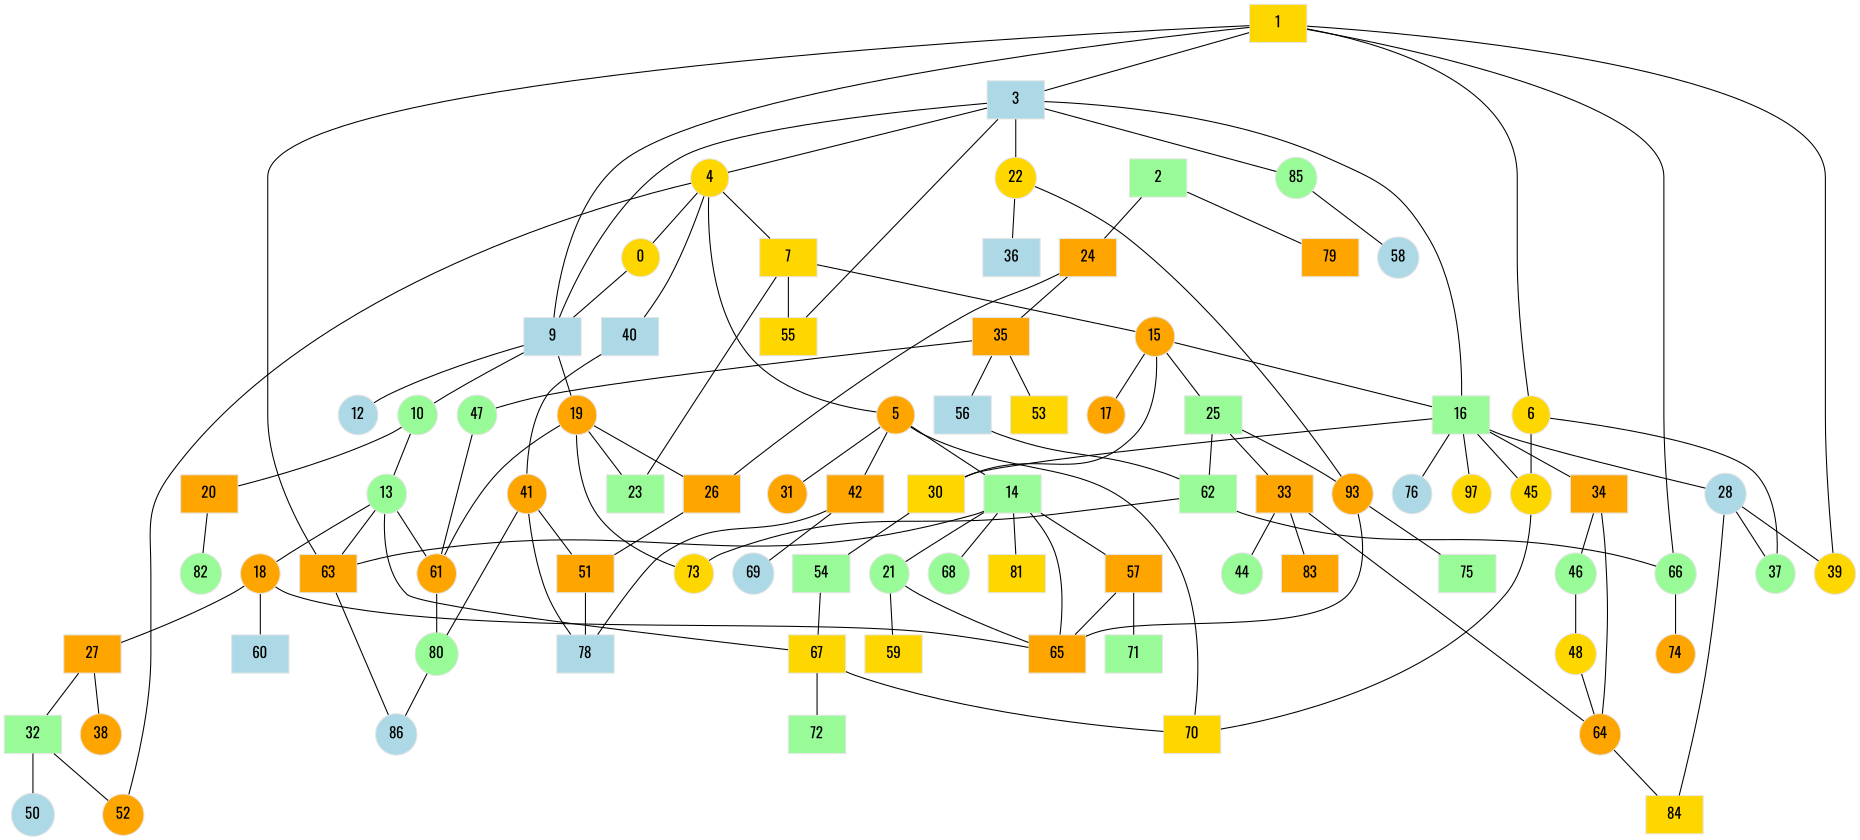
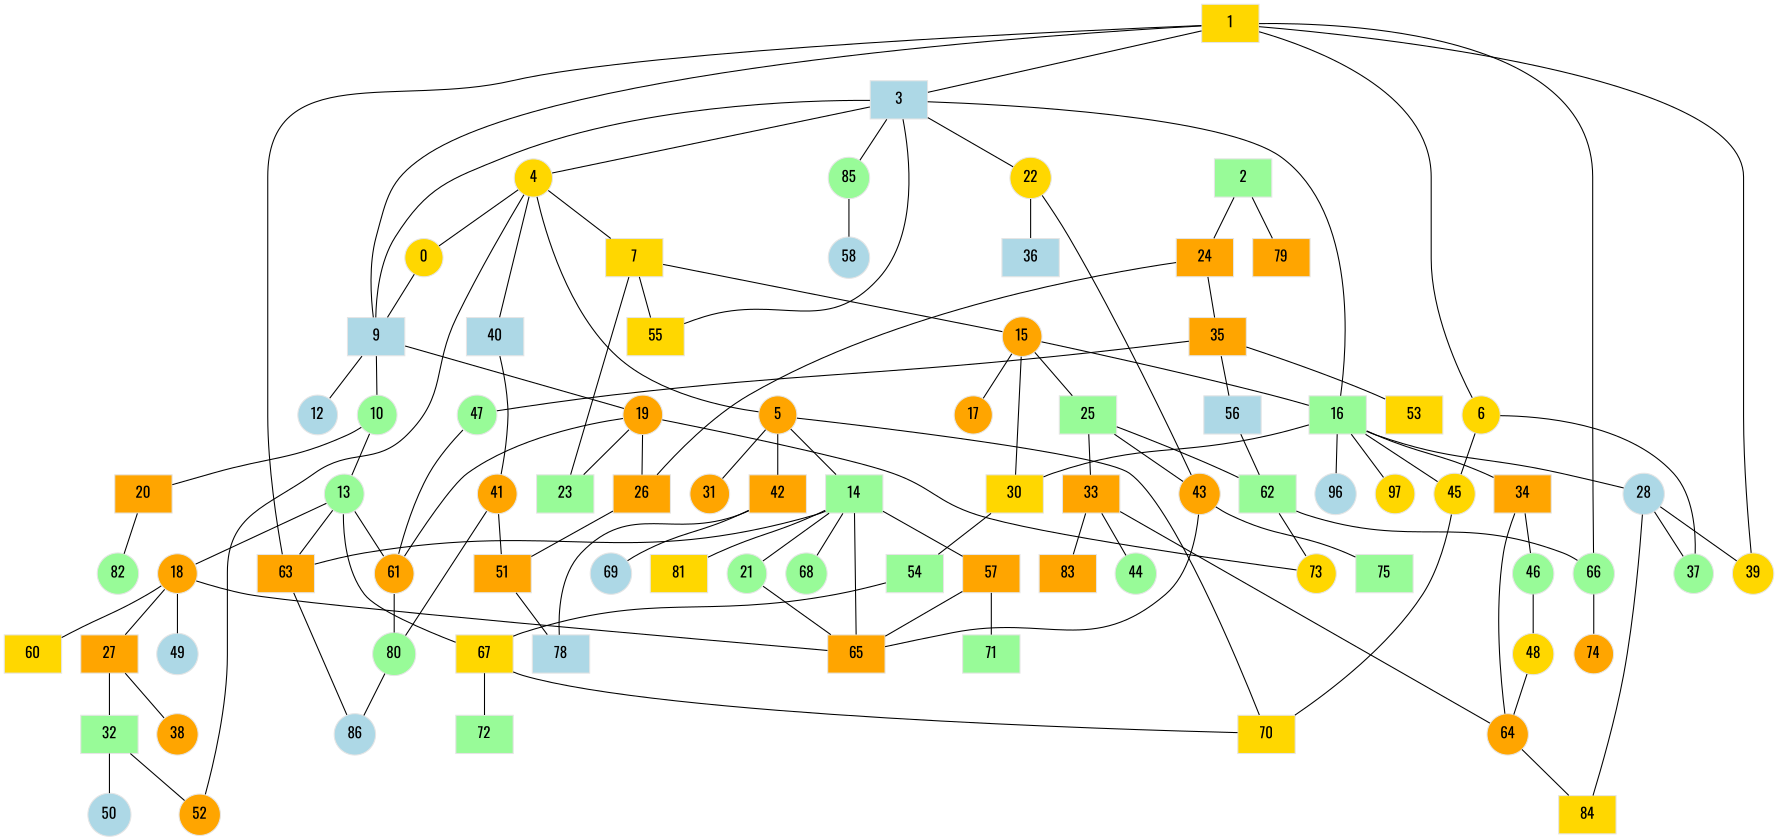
(1353, 494) -> (1200, 494)
(1412, 494) -> (1336, 494)
(541, 577) -> none
none -> (177, 654)
(260, 654) -> (33, 654)
(894, 654) -> none
